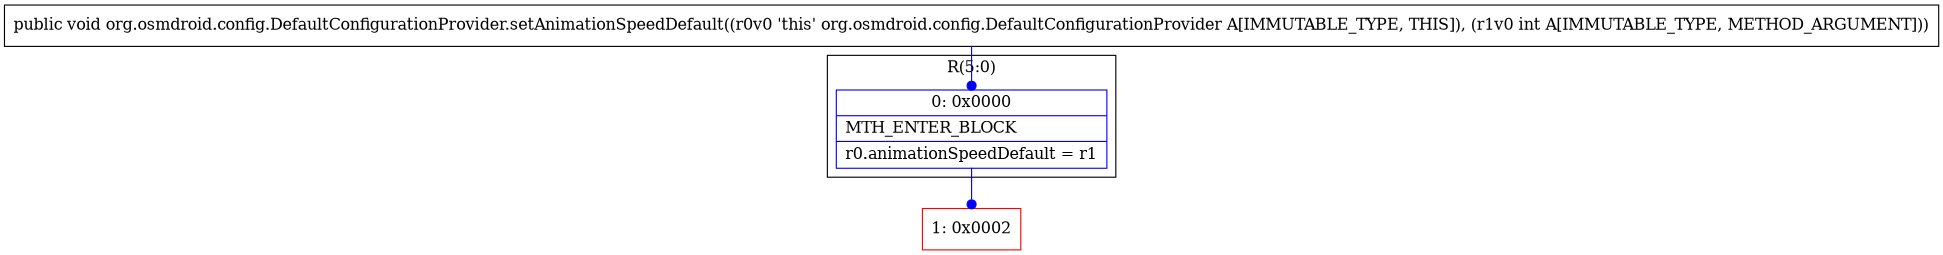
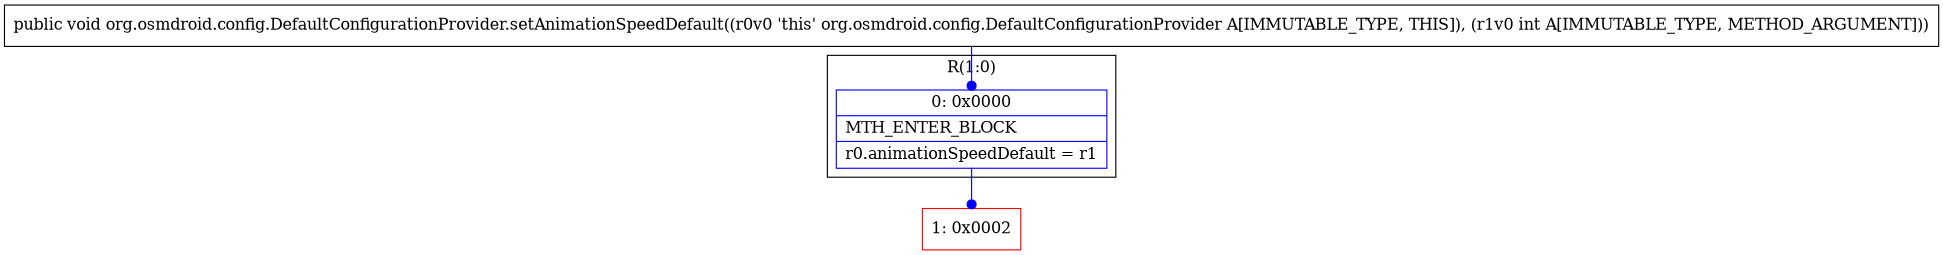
(972, 68) -> (972, 68)
